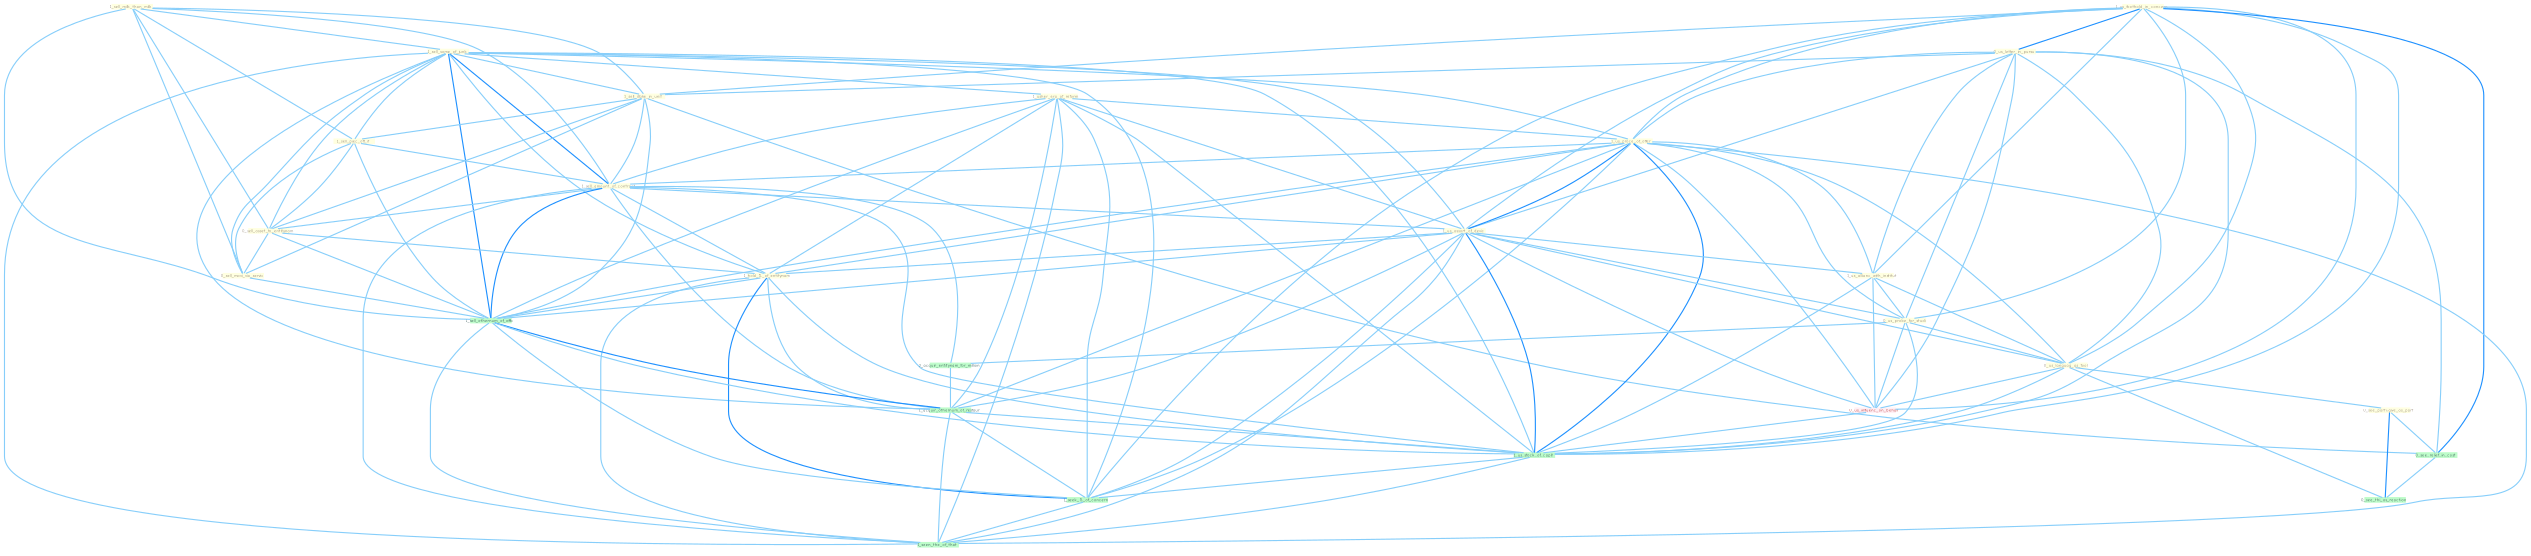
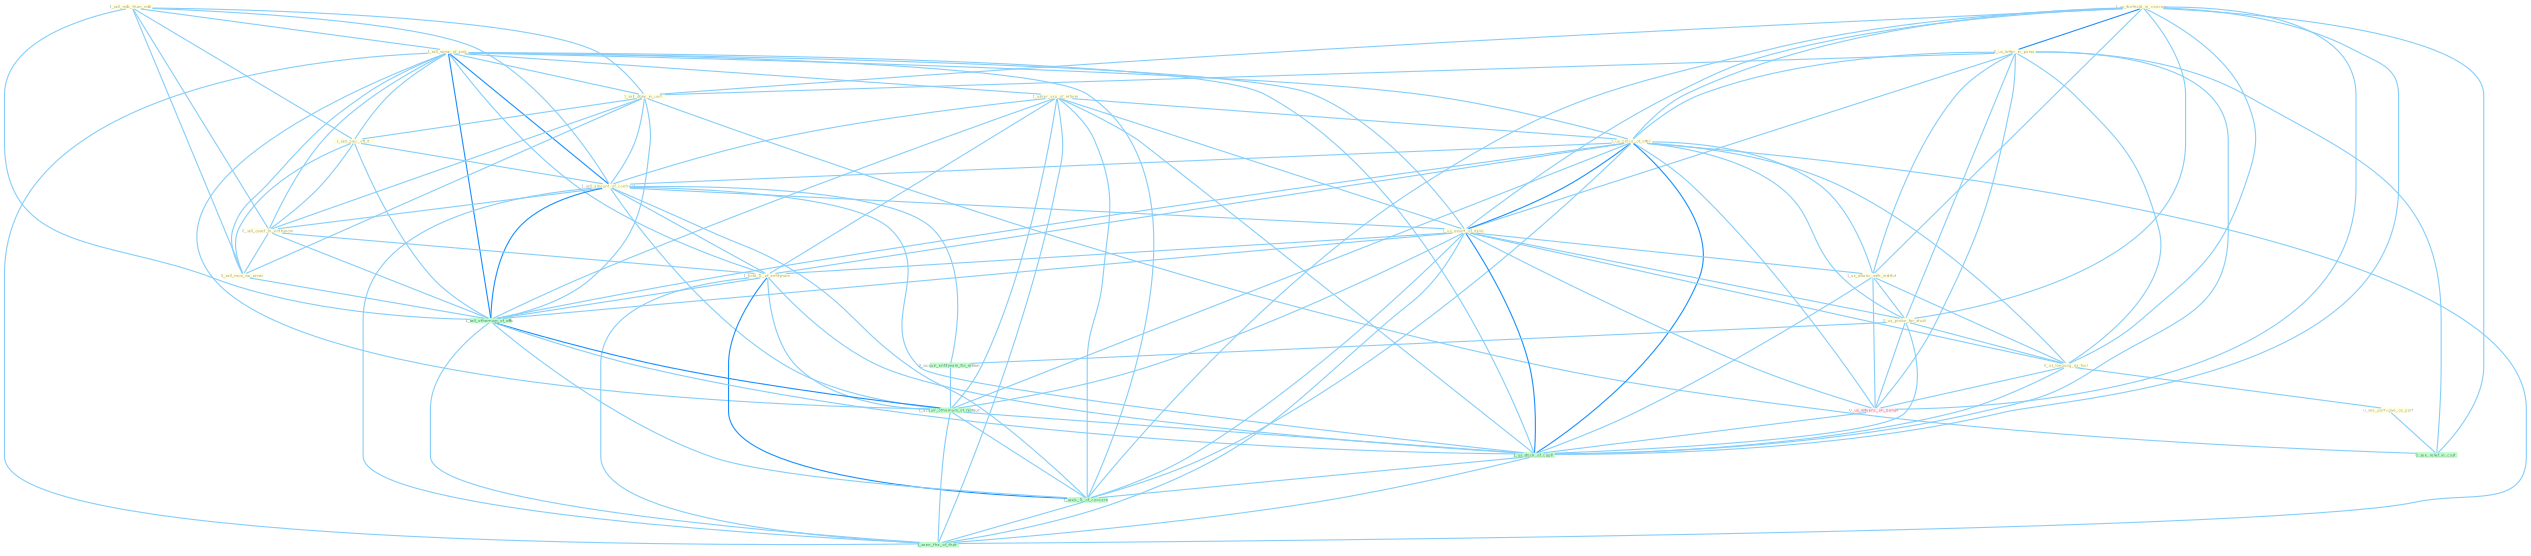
(2484, 108) -> (2484, 108)
none -> (860, 325)
(2385, 500) -> none
